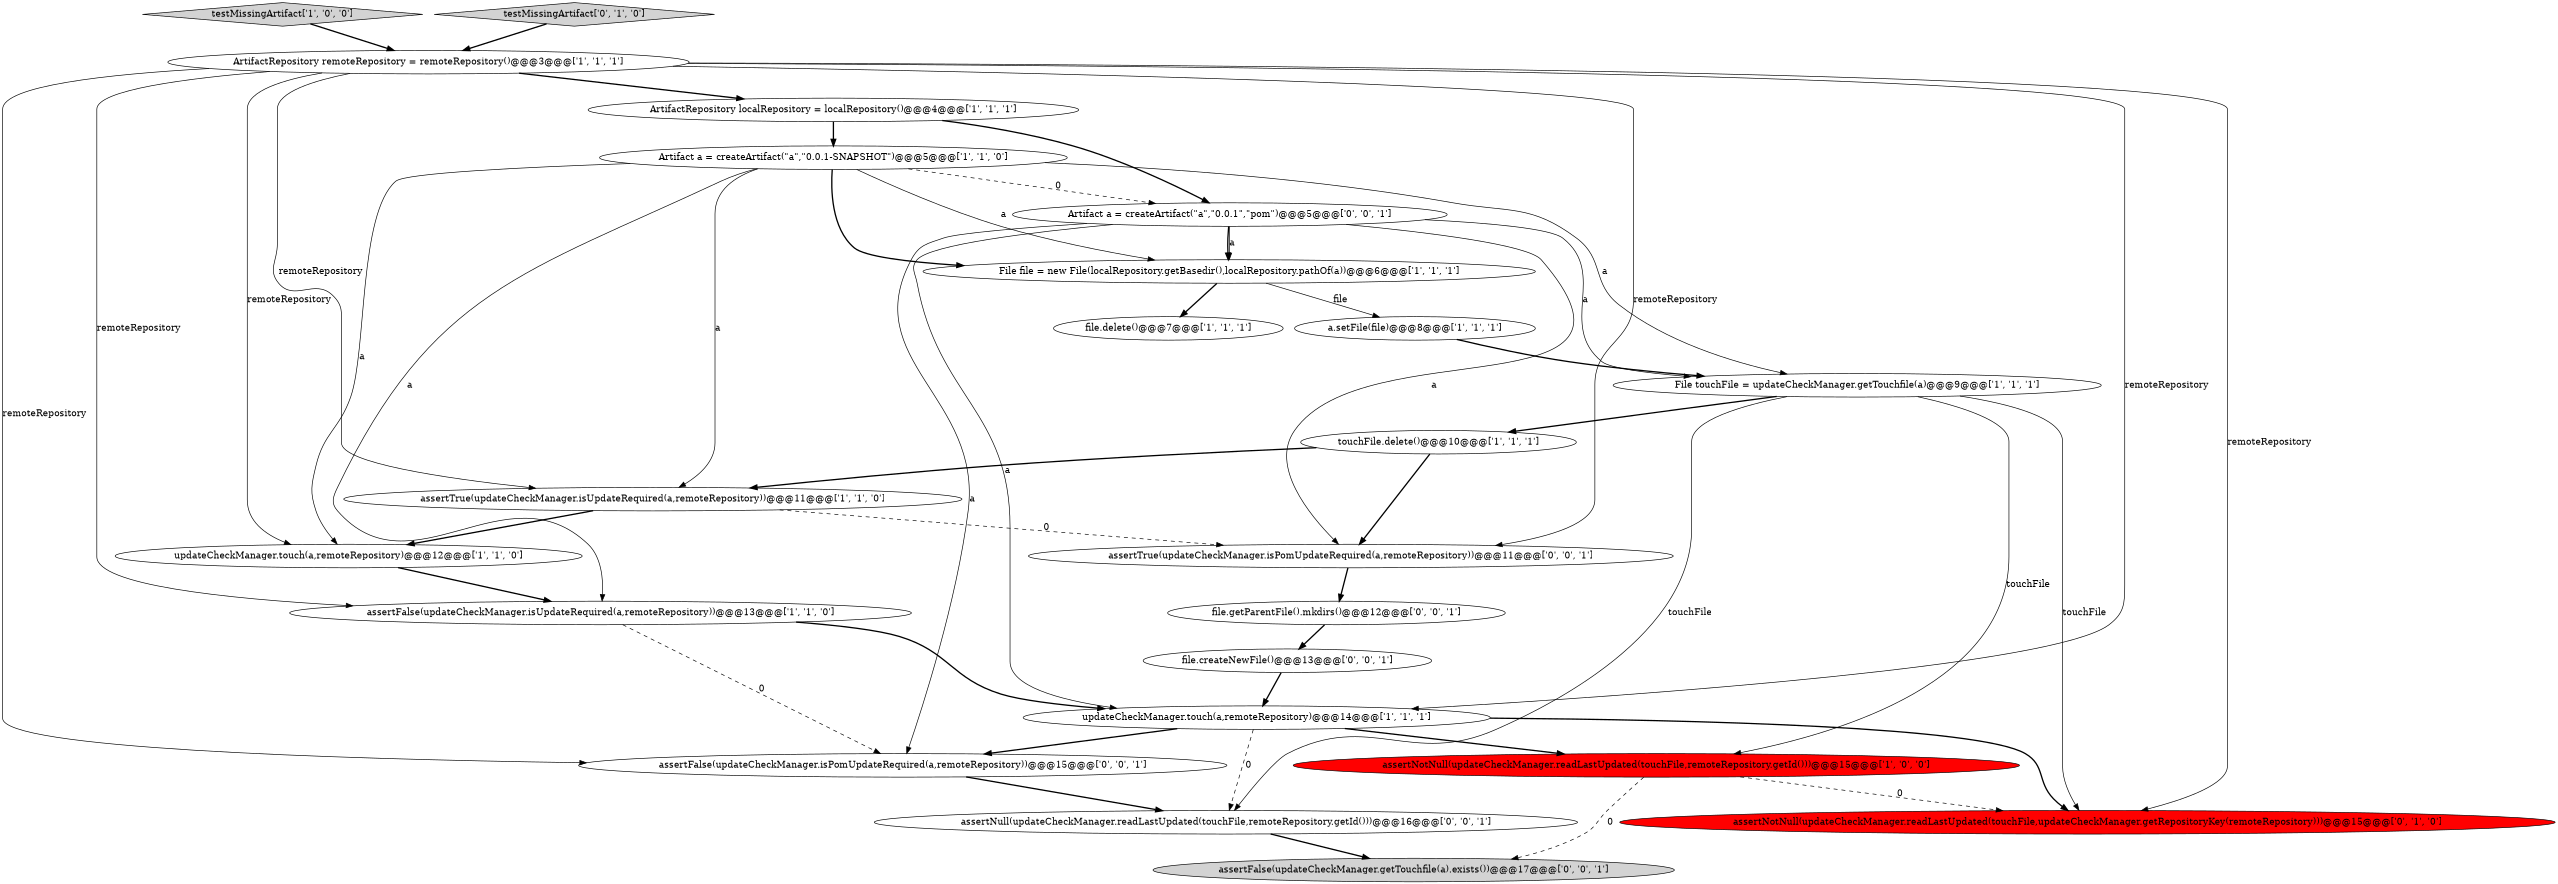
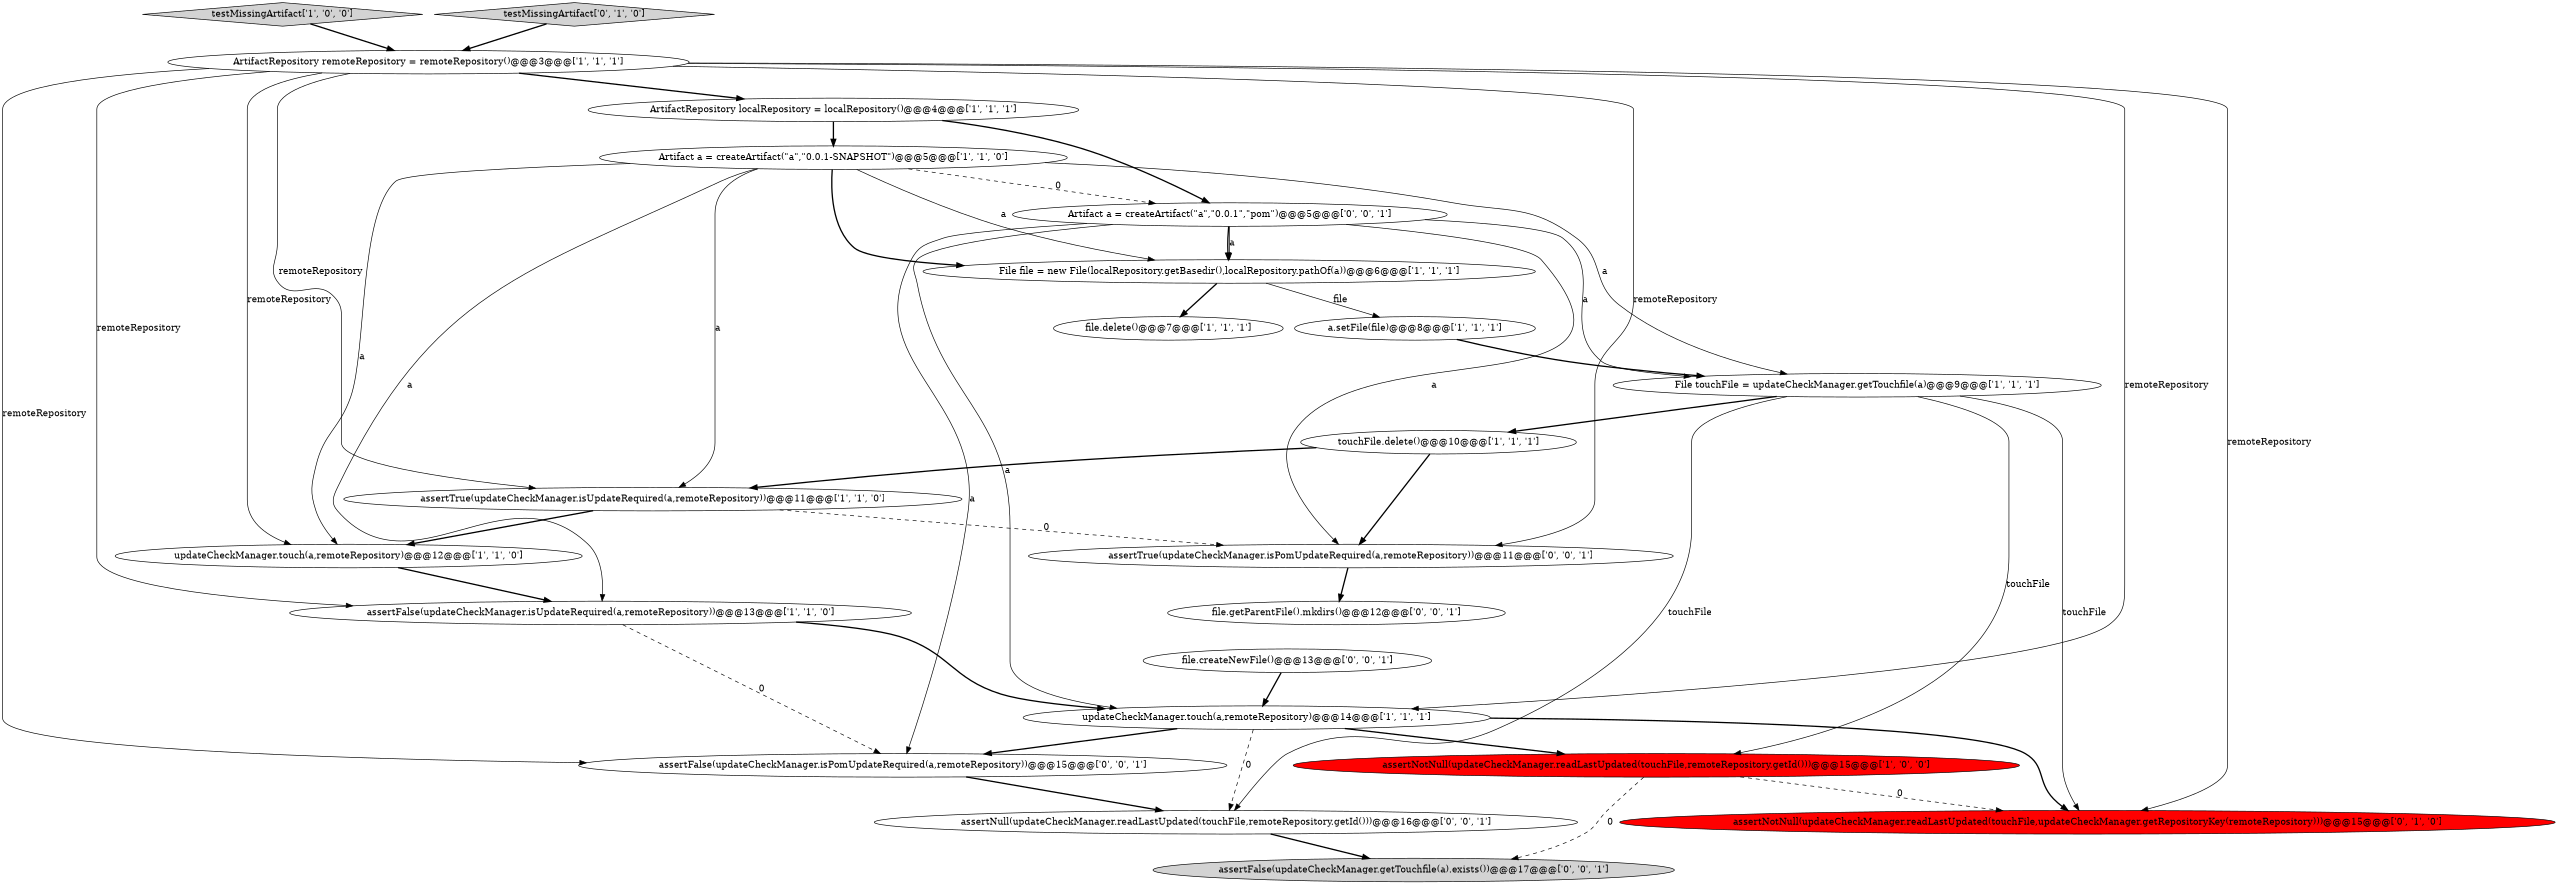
(1314, 635) -> none
